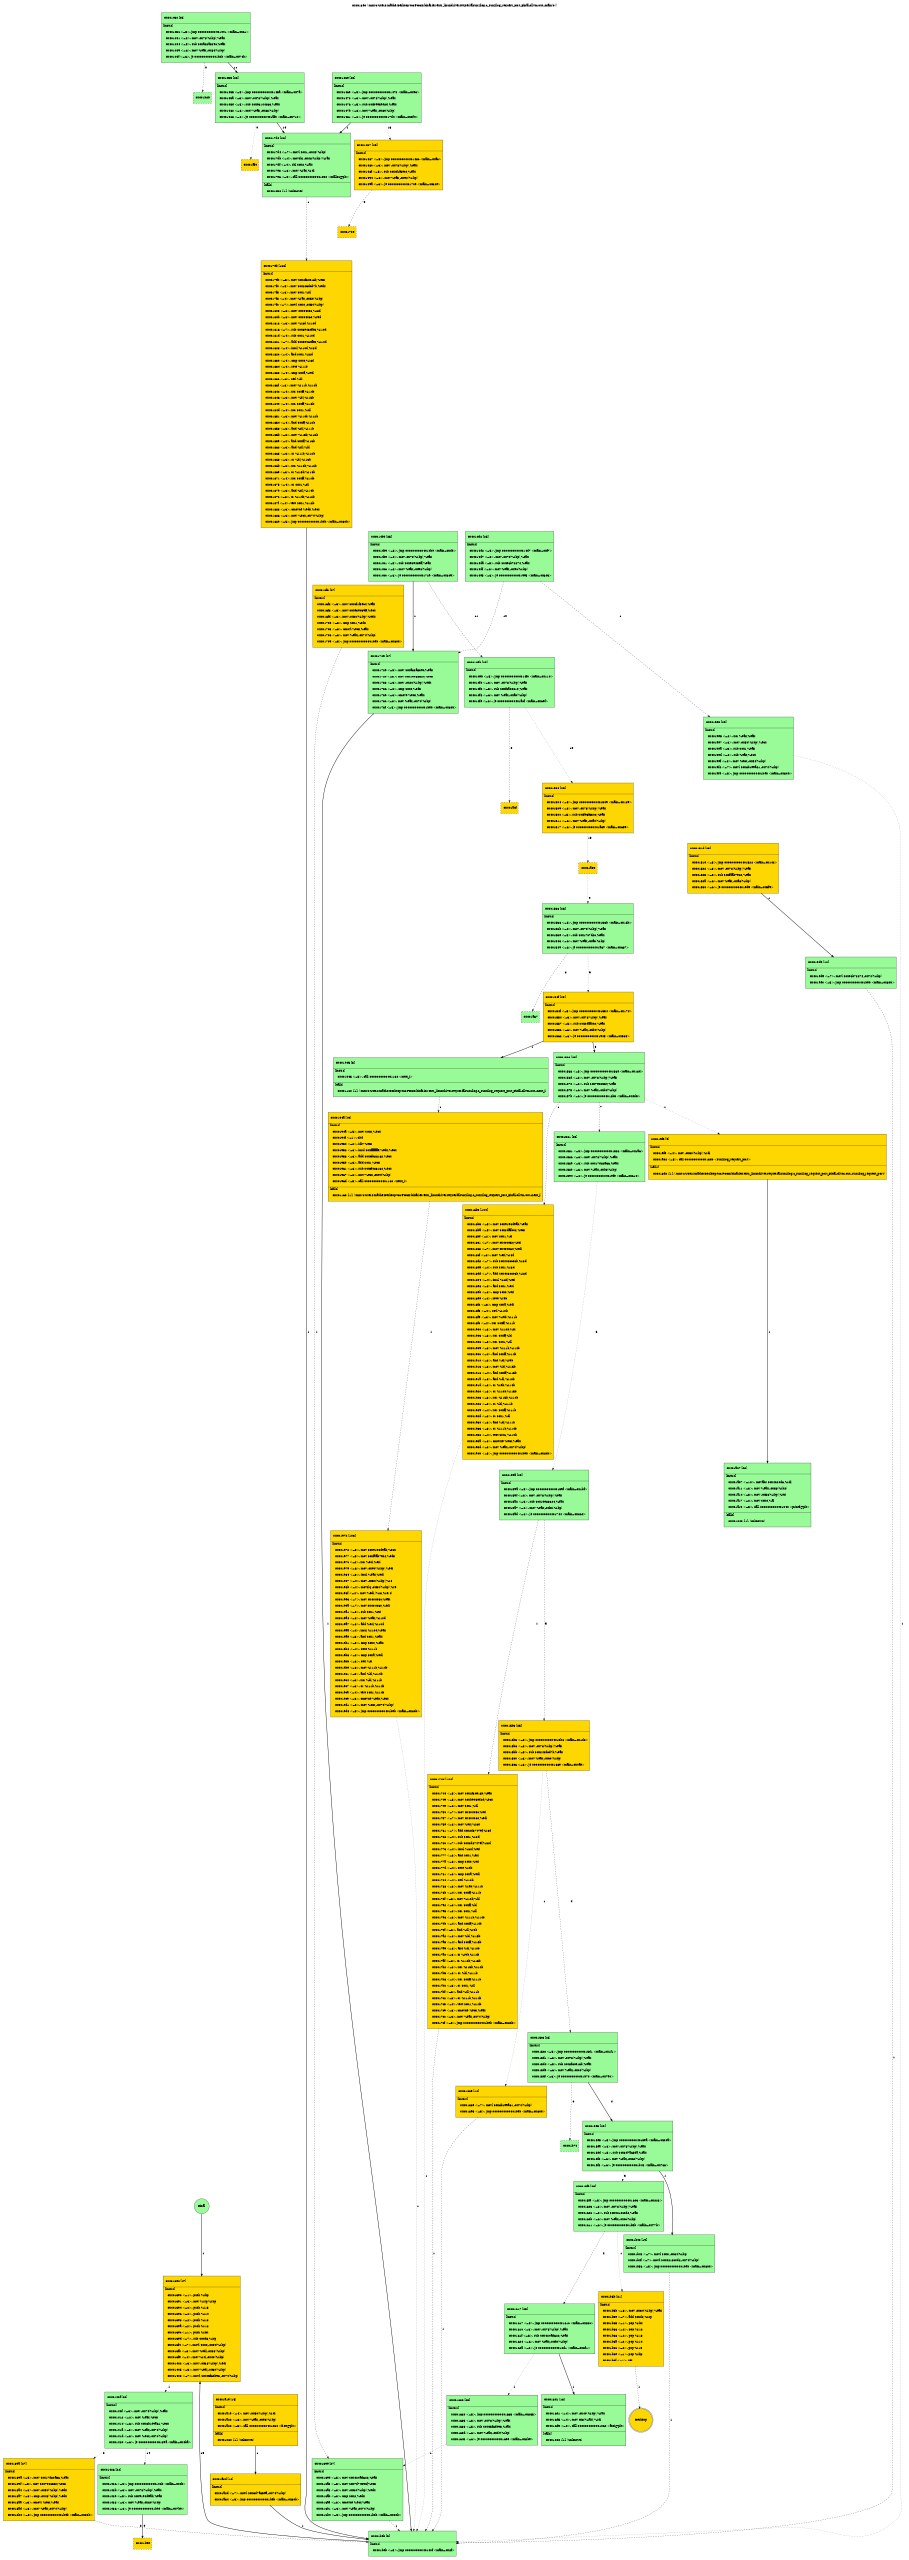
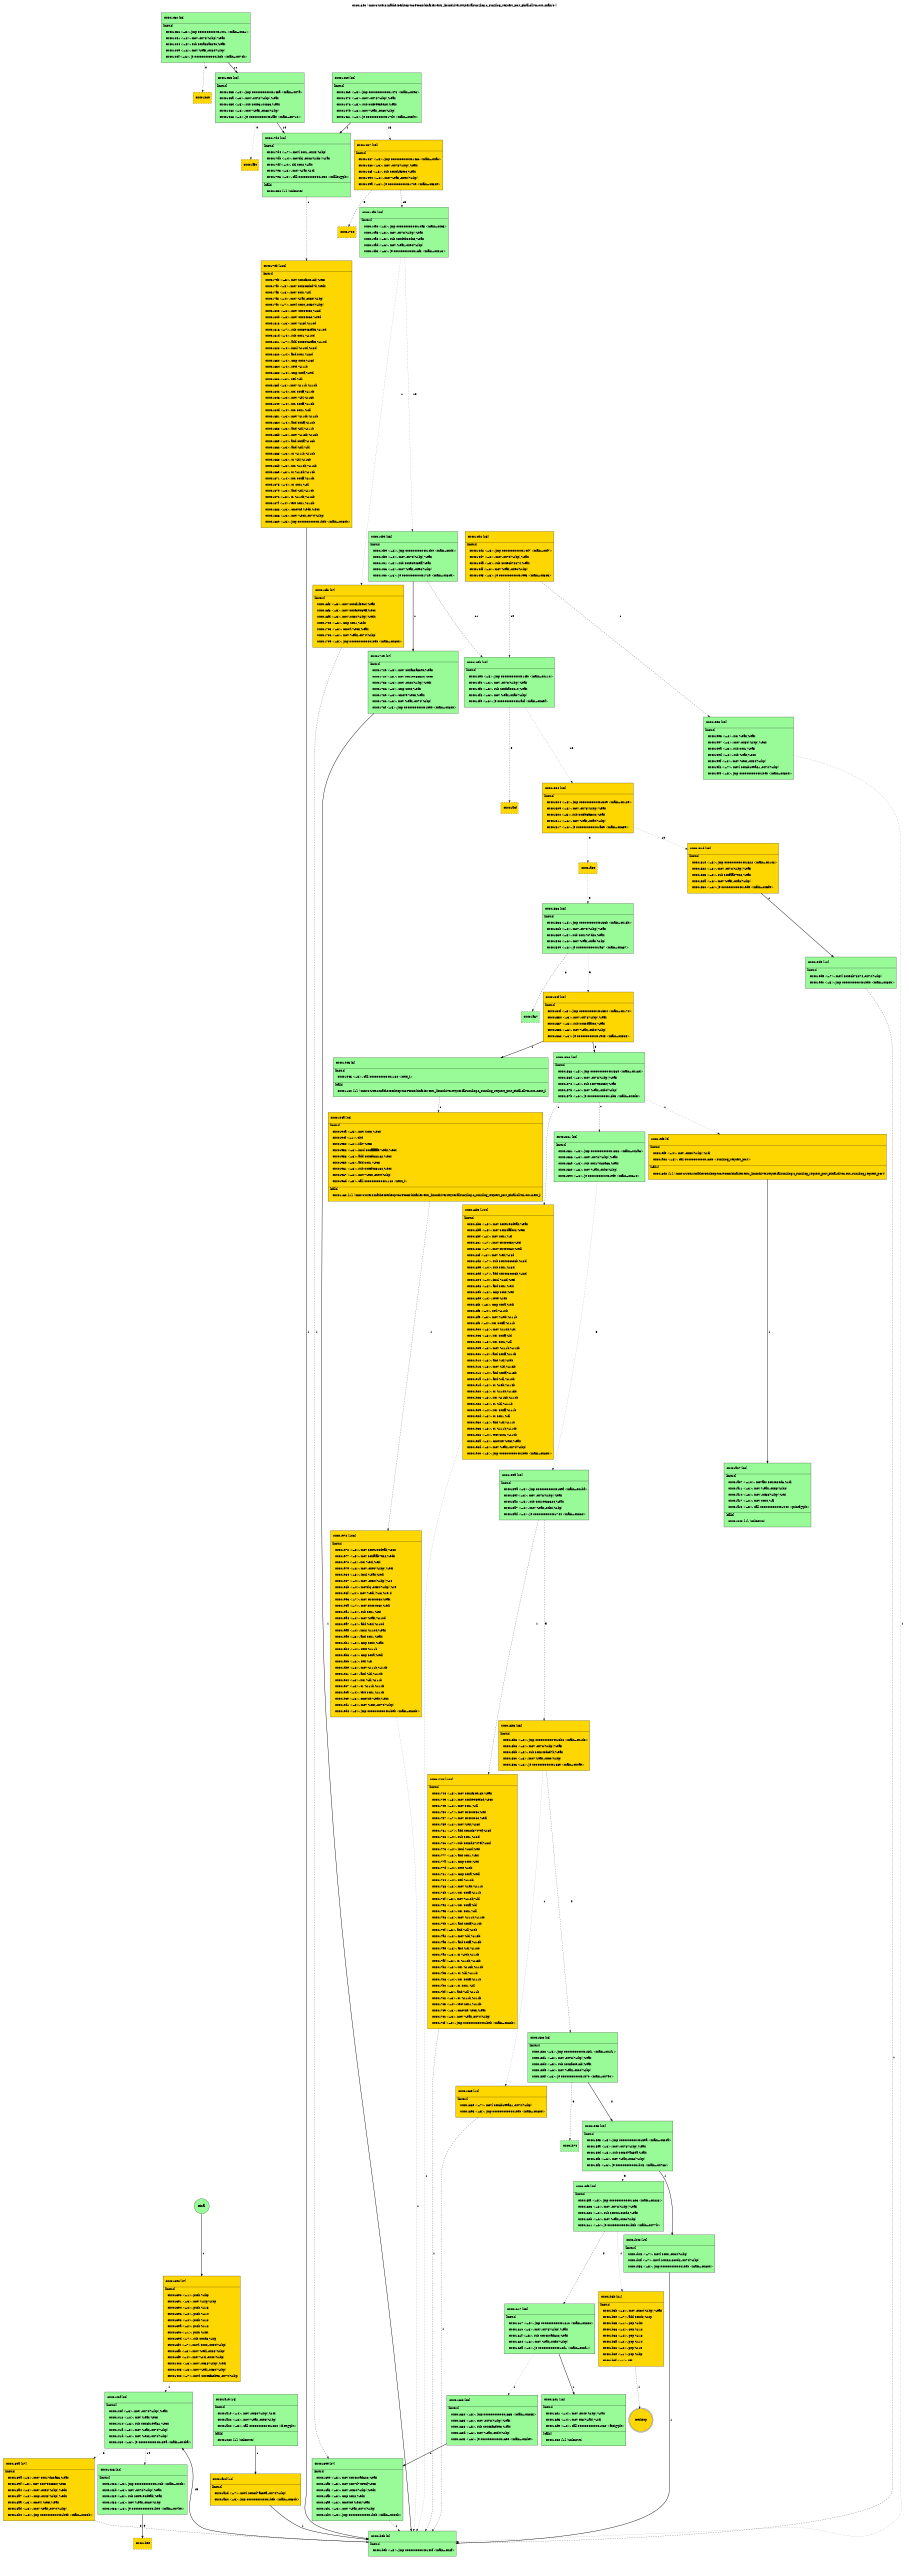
(202, 98) -> (202, 98)
none -> (404, 232)
(510, 556) -> (510, 556)
(491, 624) -> (510, 618)
(589, 838) -> (589, 838)
none -> (660, 838)
(256, 2420) -> (256, 2420)
(426, 2454) -> (426, 2454)
(667, 2494) -> (667, 2494)
(219, 2526) -> (242, 2535)
